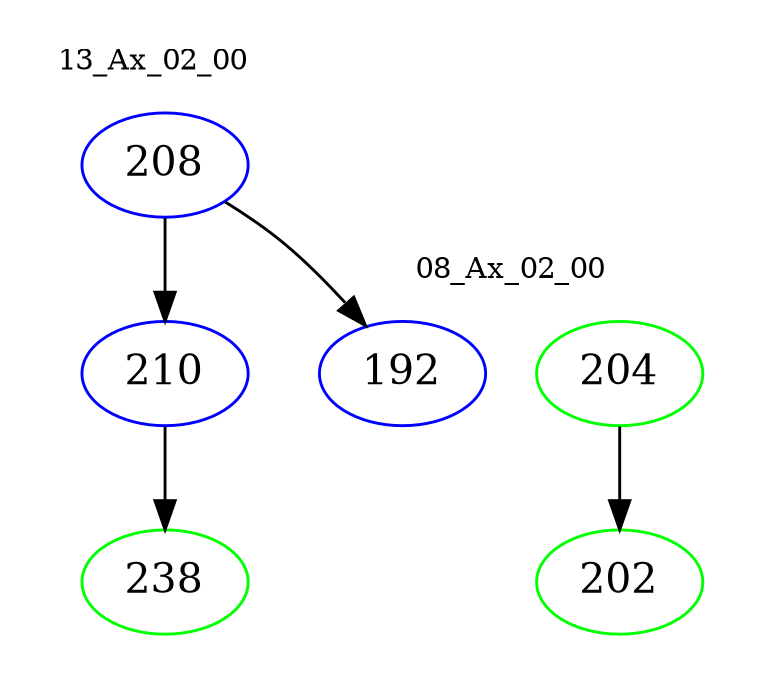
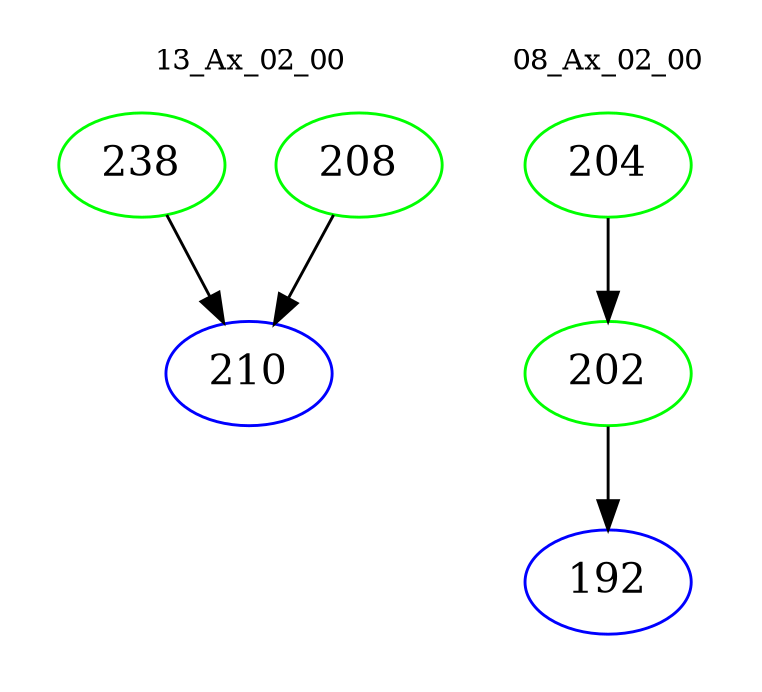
(165, 165) -> (359, 165)
(315, 272) -> (608, 464)
(165, 464) -> (188, 256)
